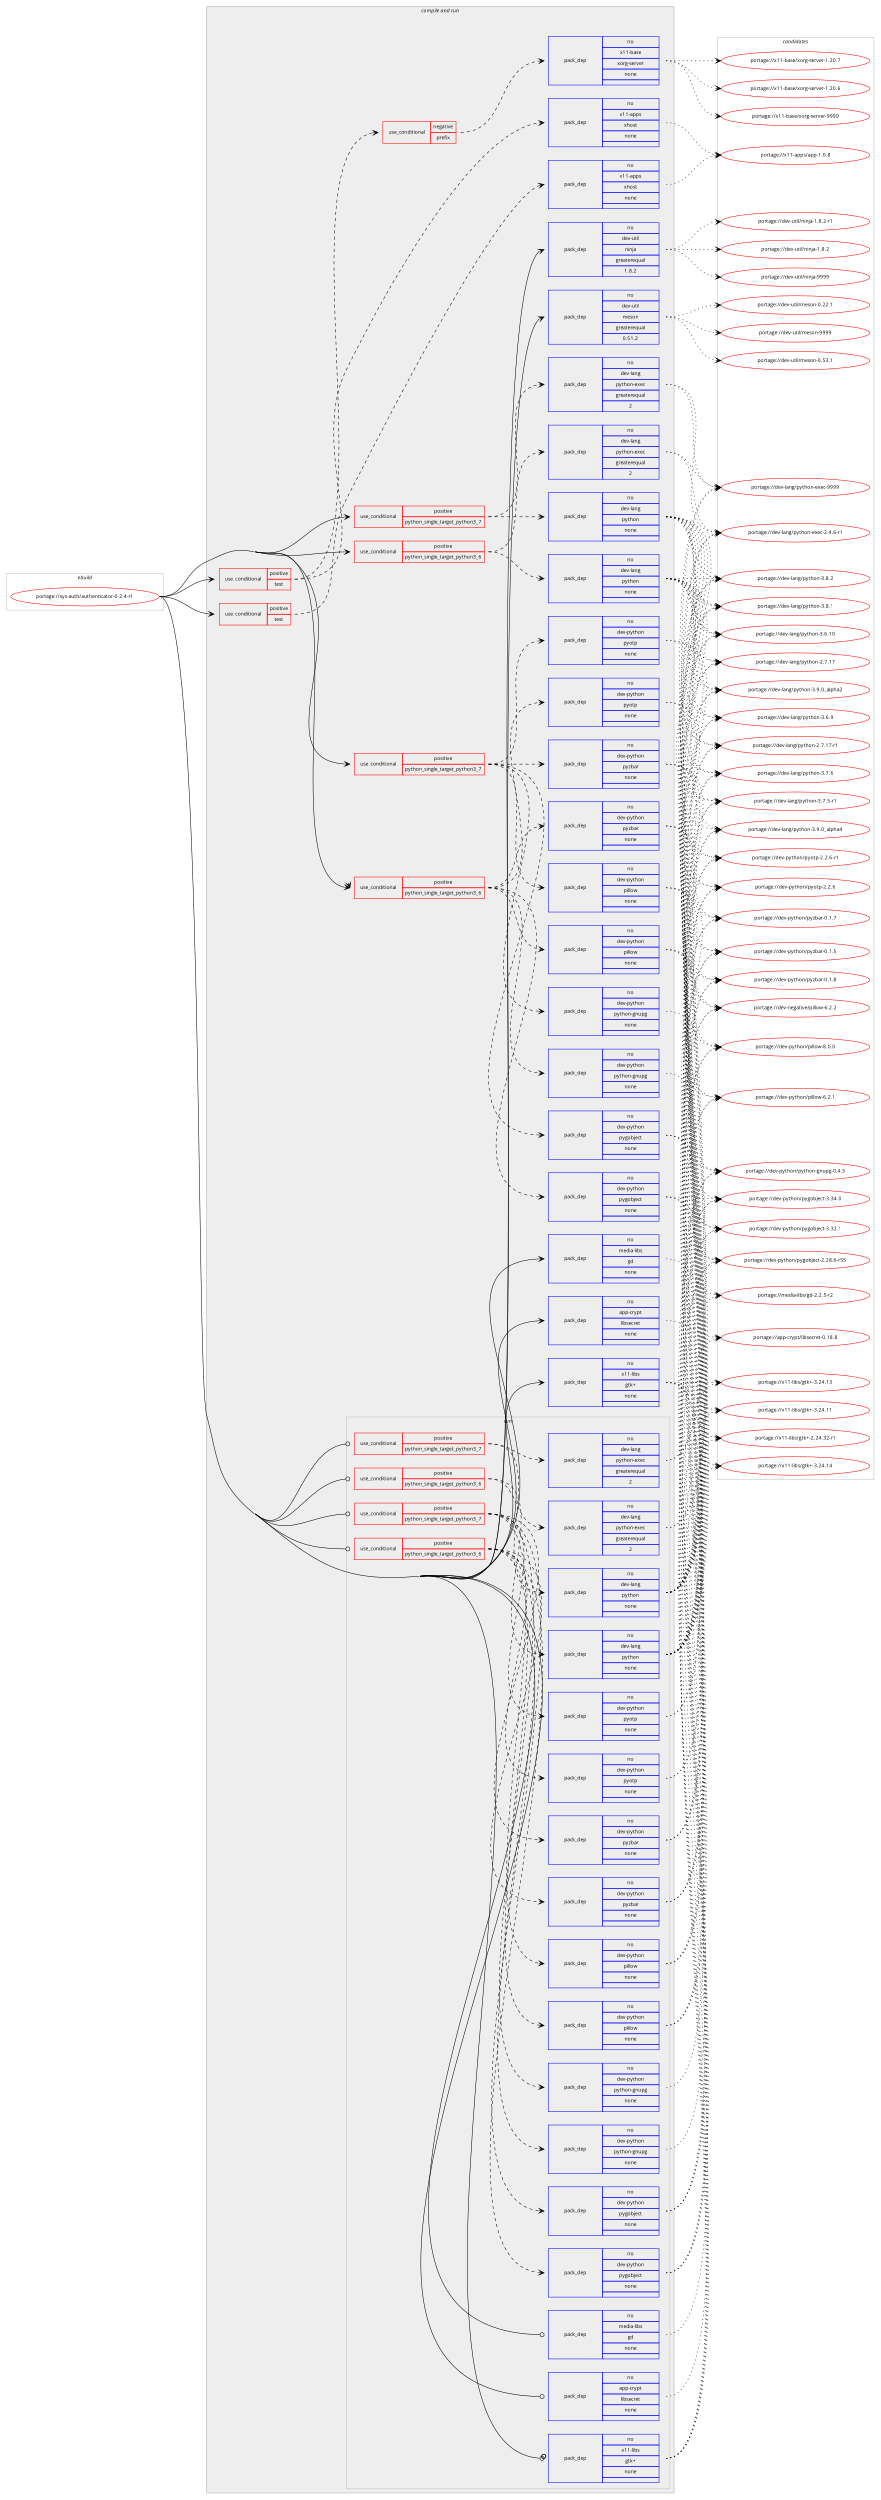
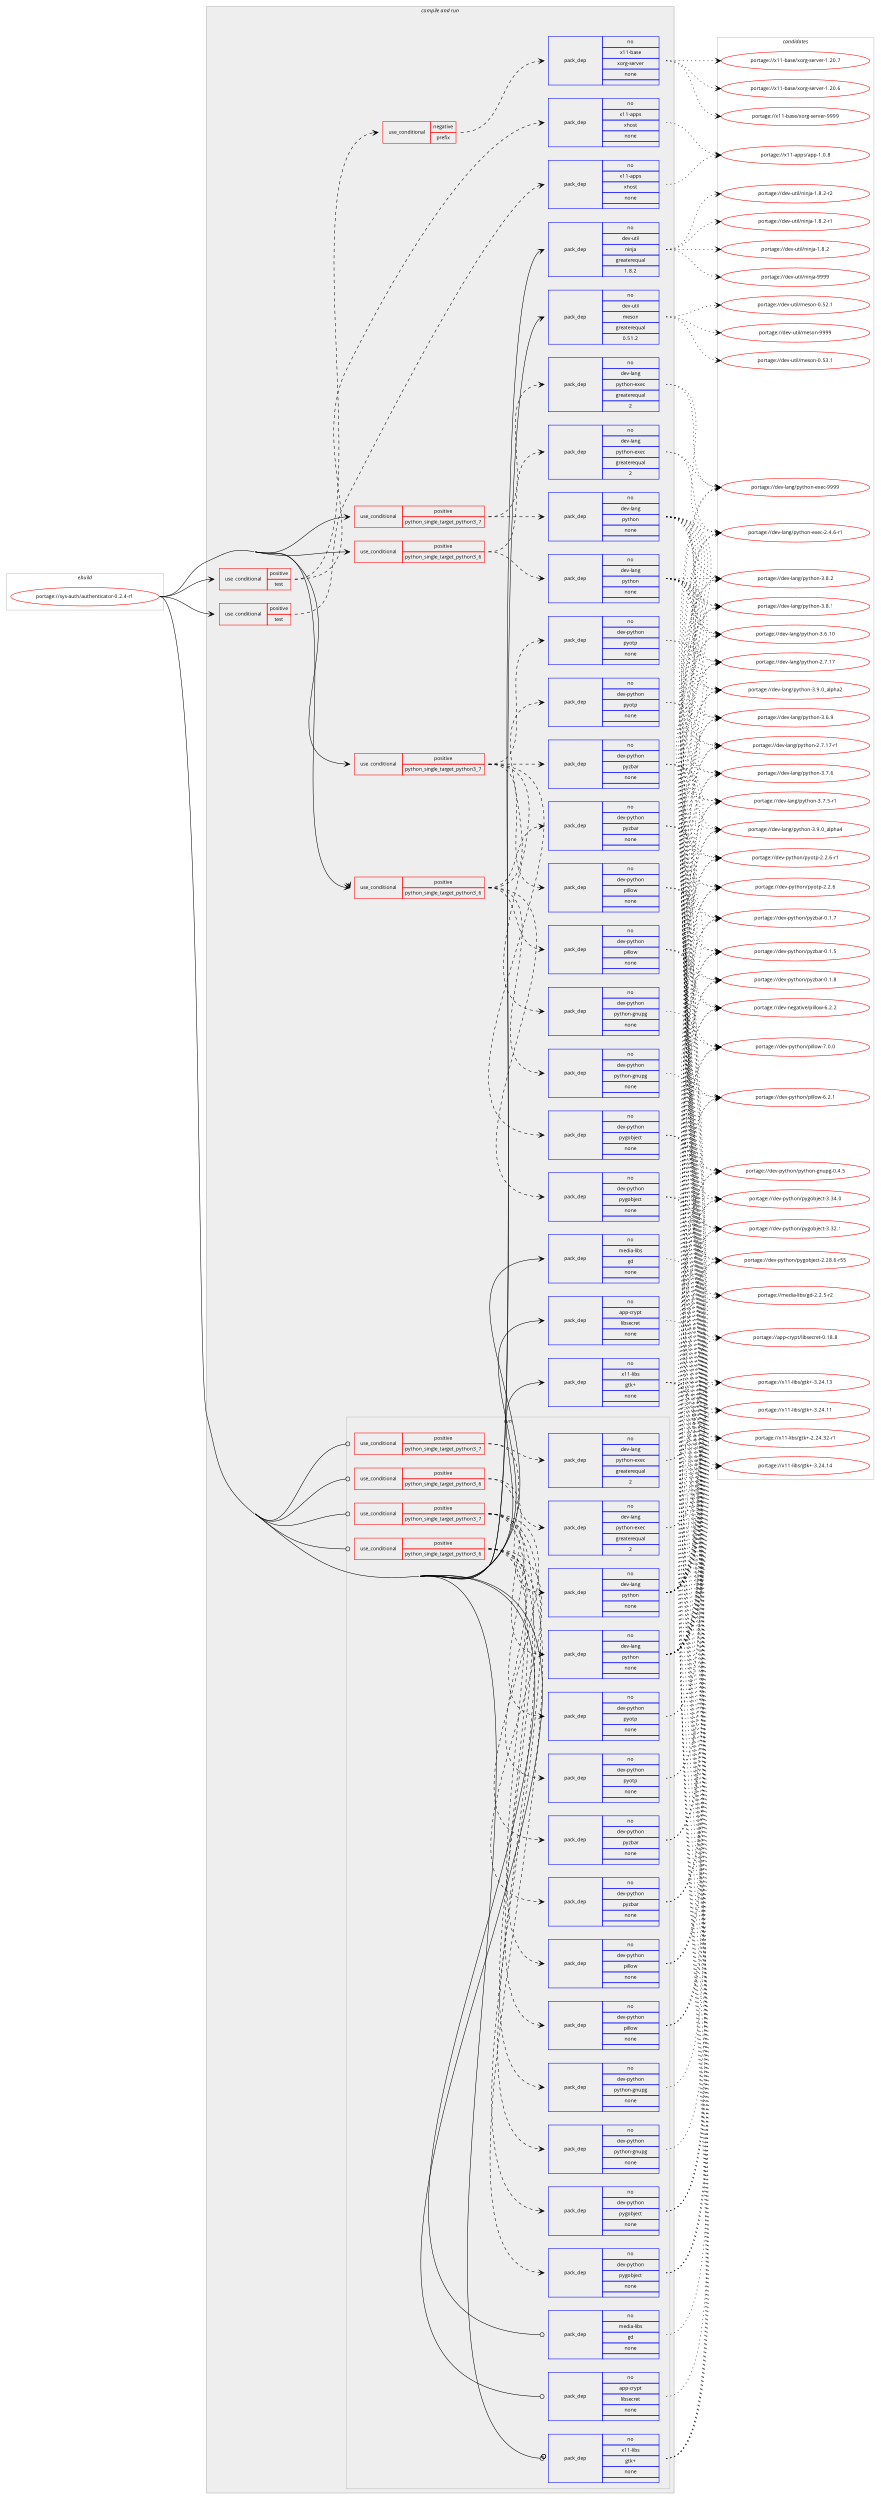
none -> (796, 194)
(796, 305) -> (796, 305)
(796, 1047) -> (796, 1047)
